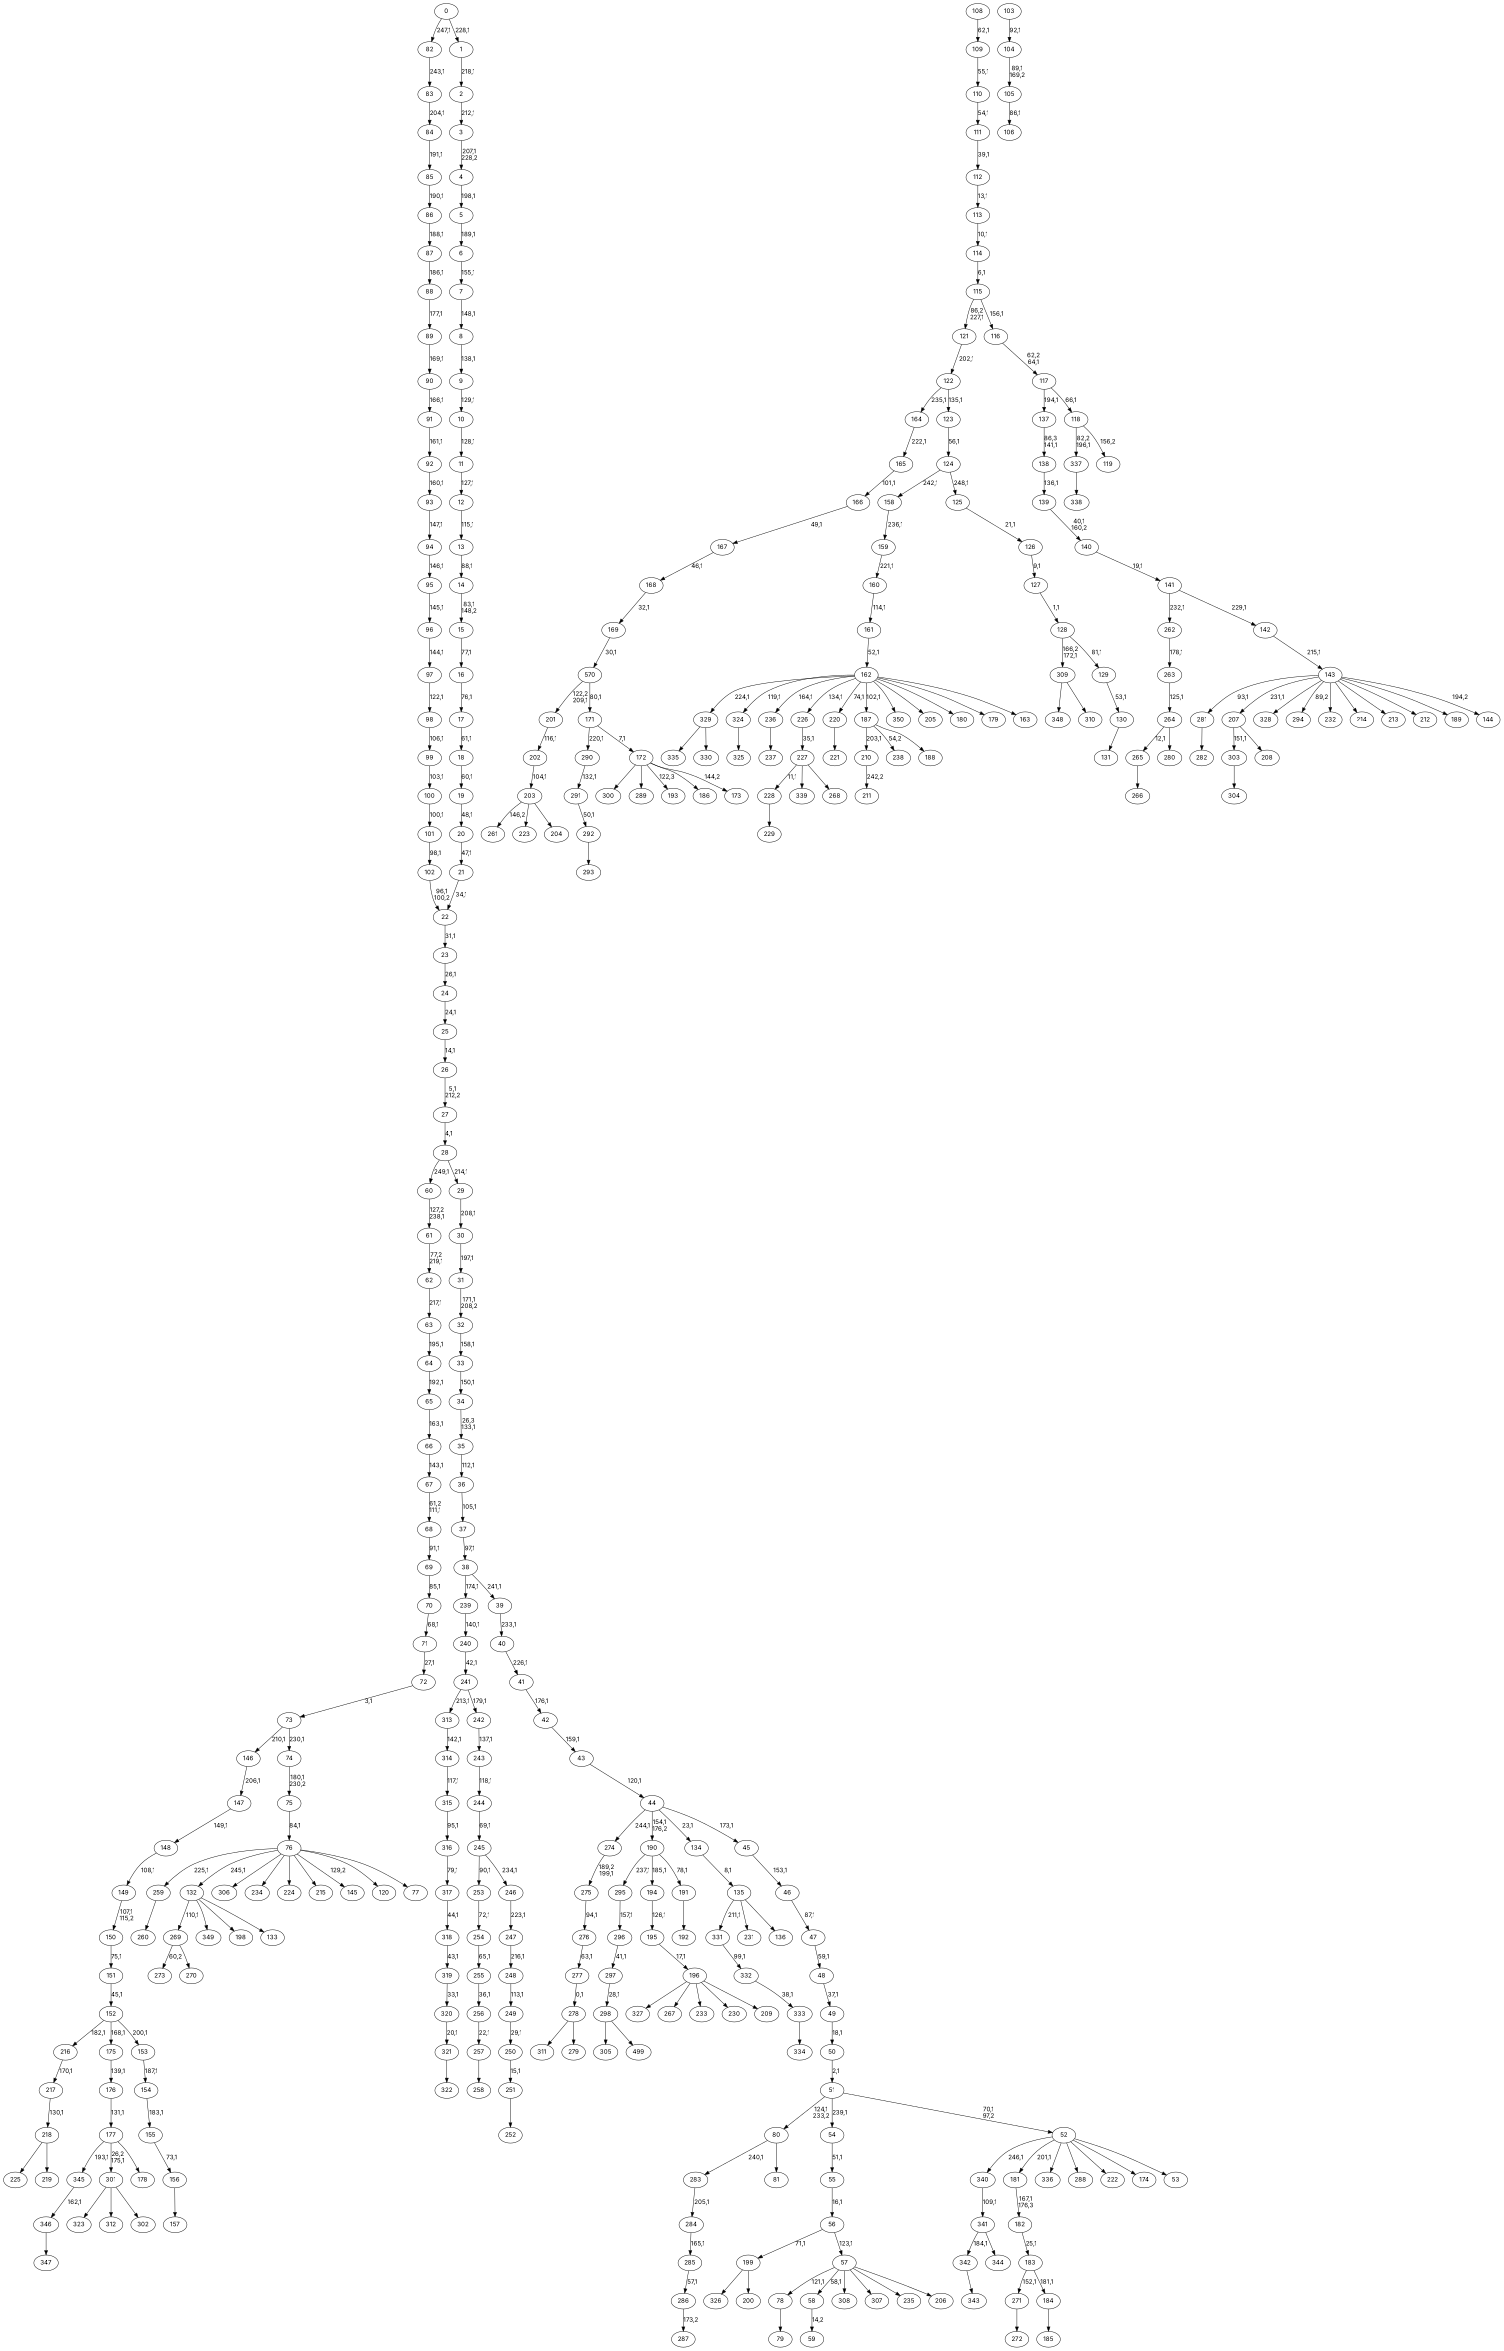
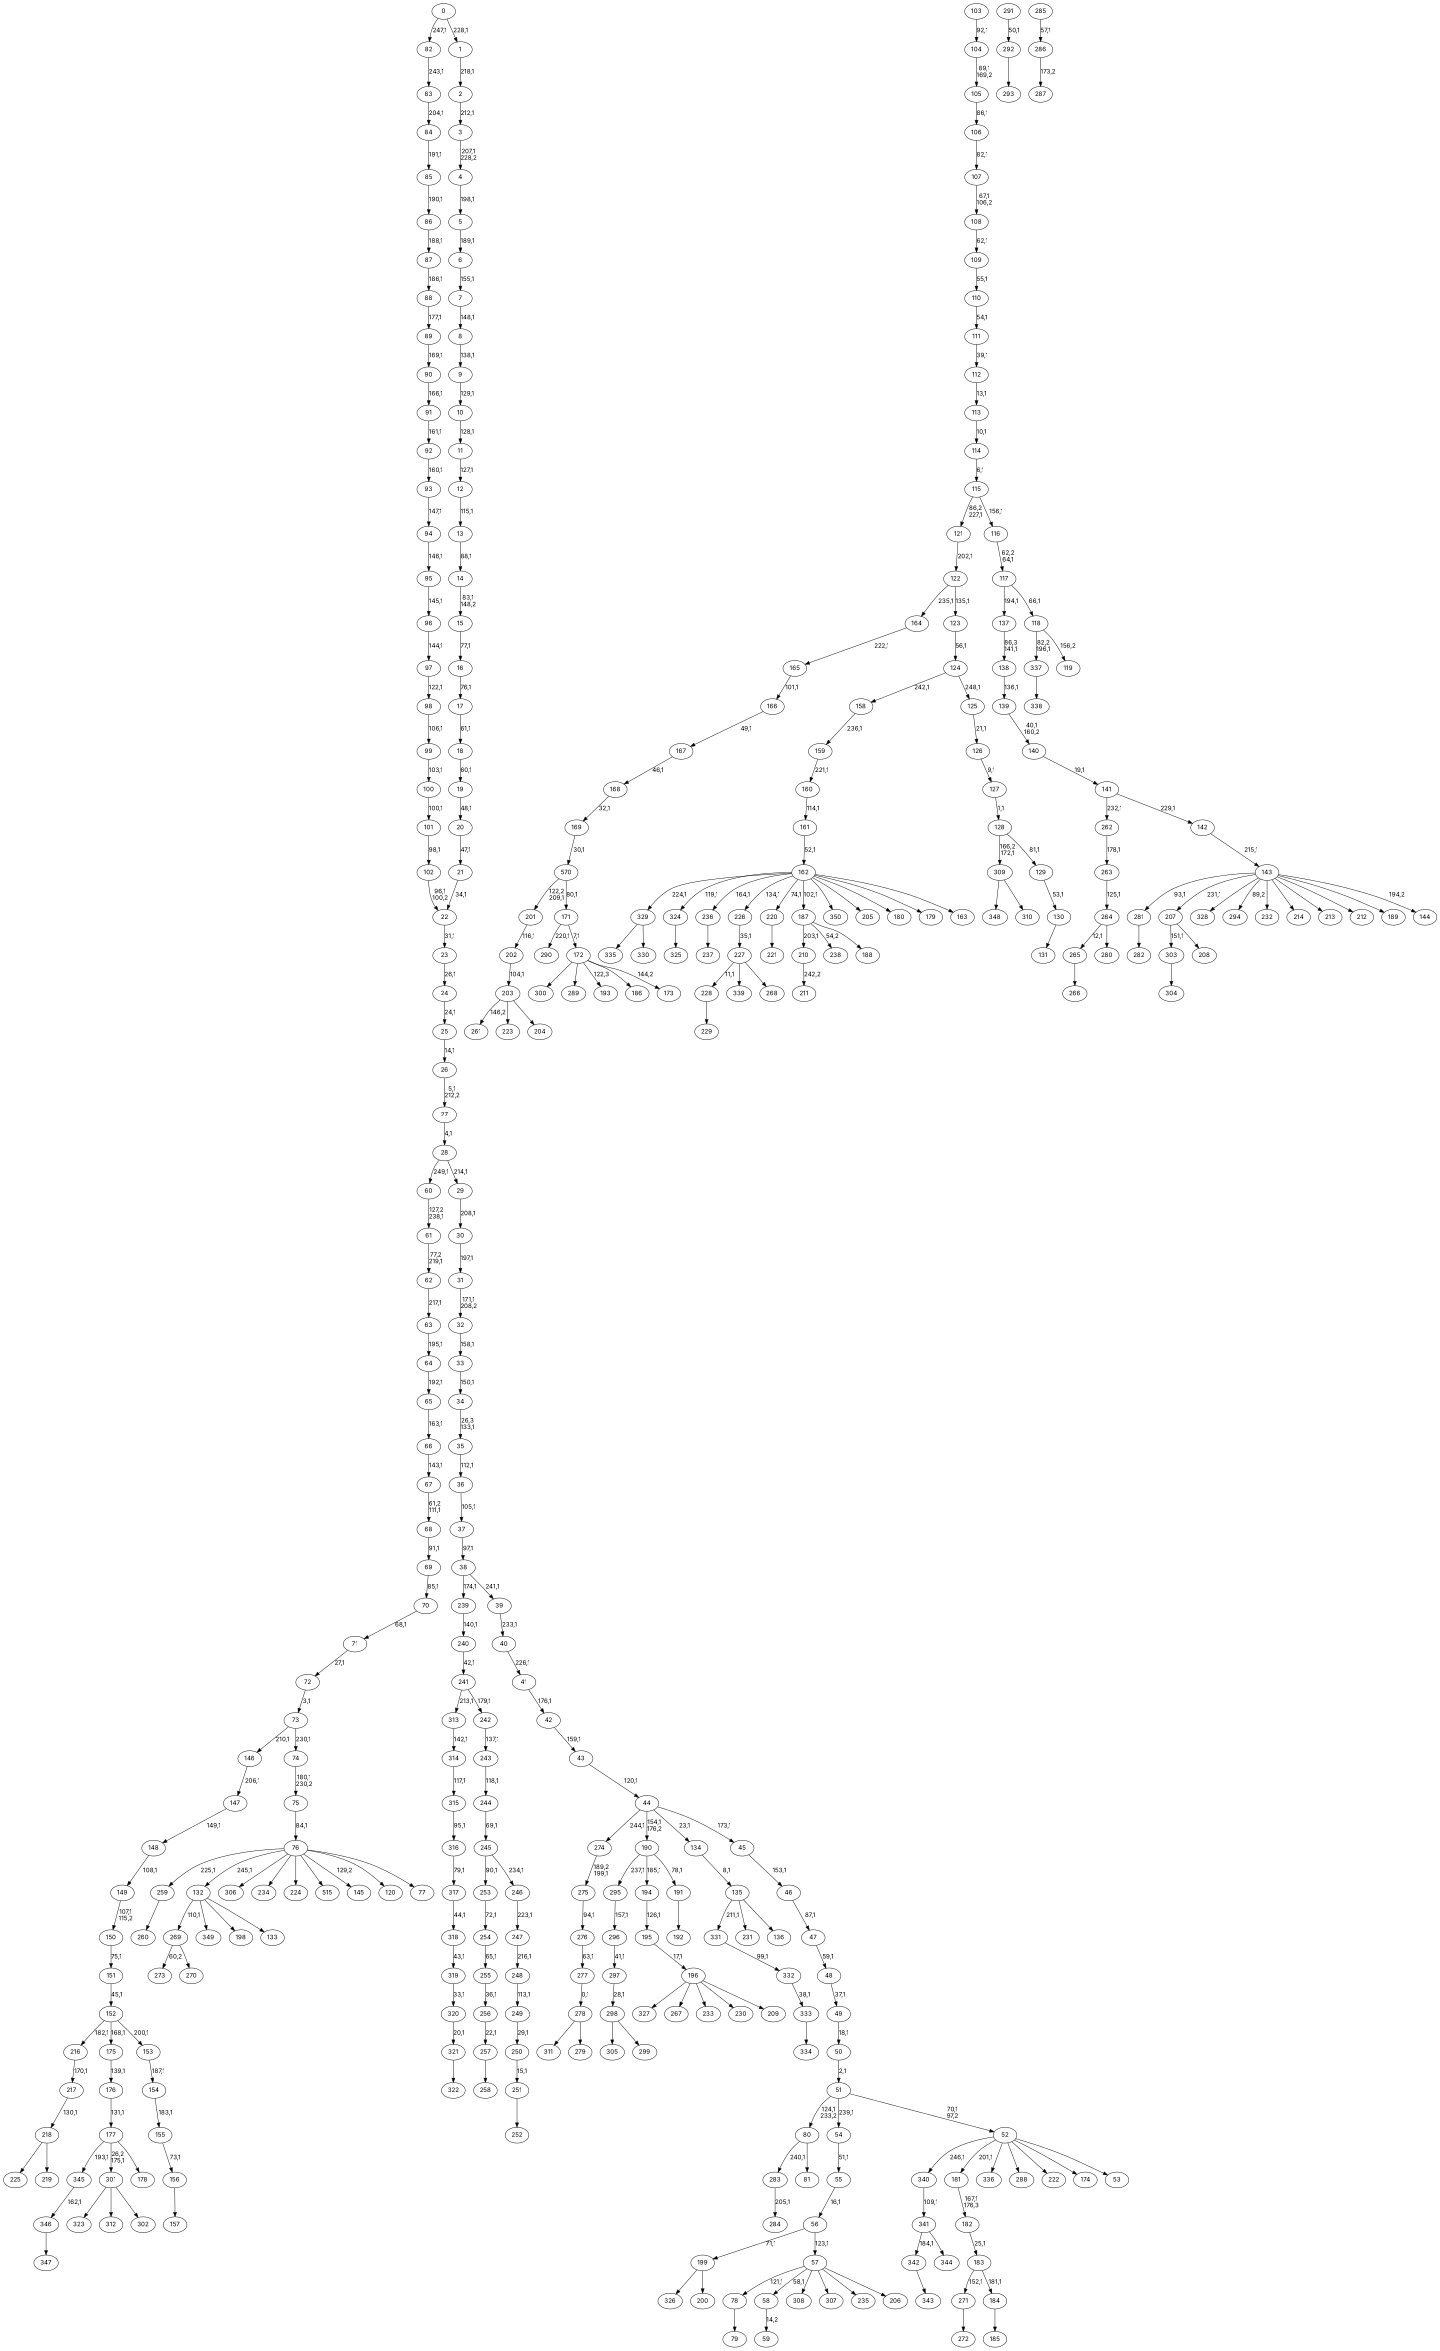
none -> (977, 177)
(582, 775) -> none
(321, 1893) -> (327, 1893)
(639, 2052) -> (645, 2052)
(691, 2242) -> none
